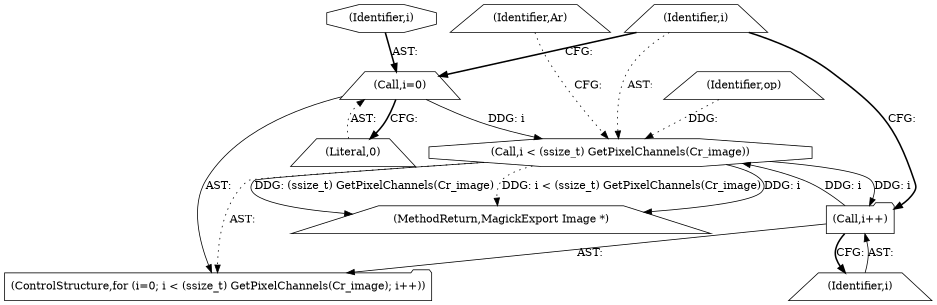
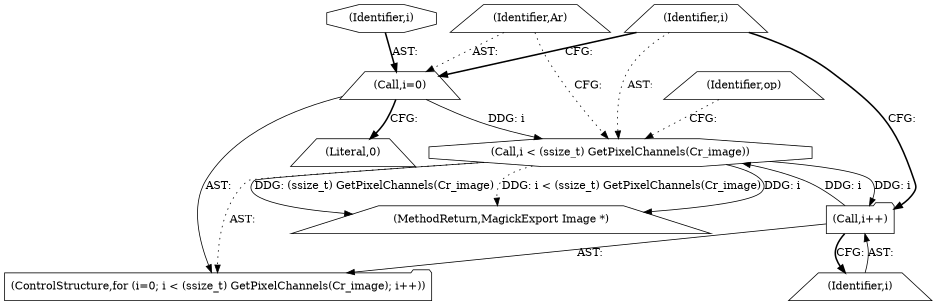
(705, 119) -> (705, 119)
(348, 120) -> (469, 50)
